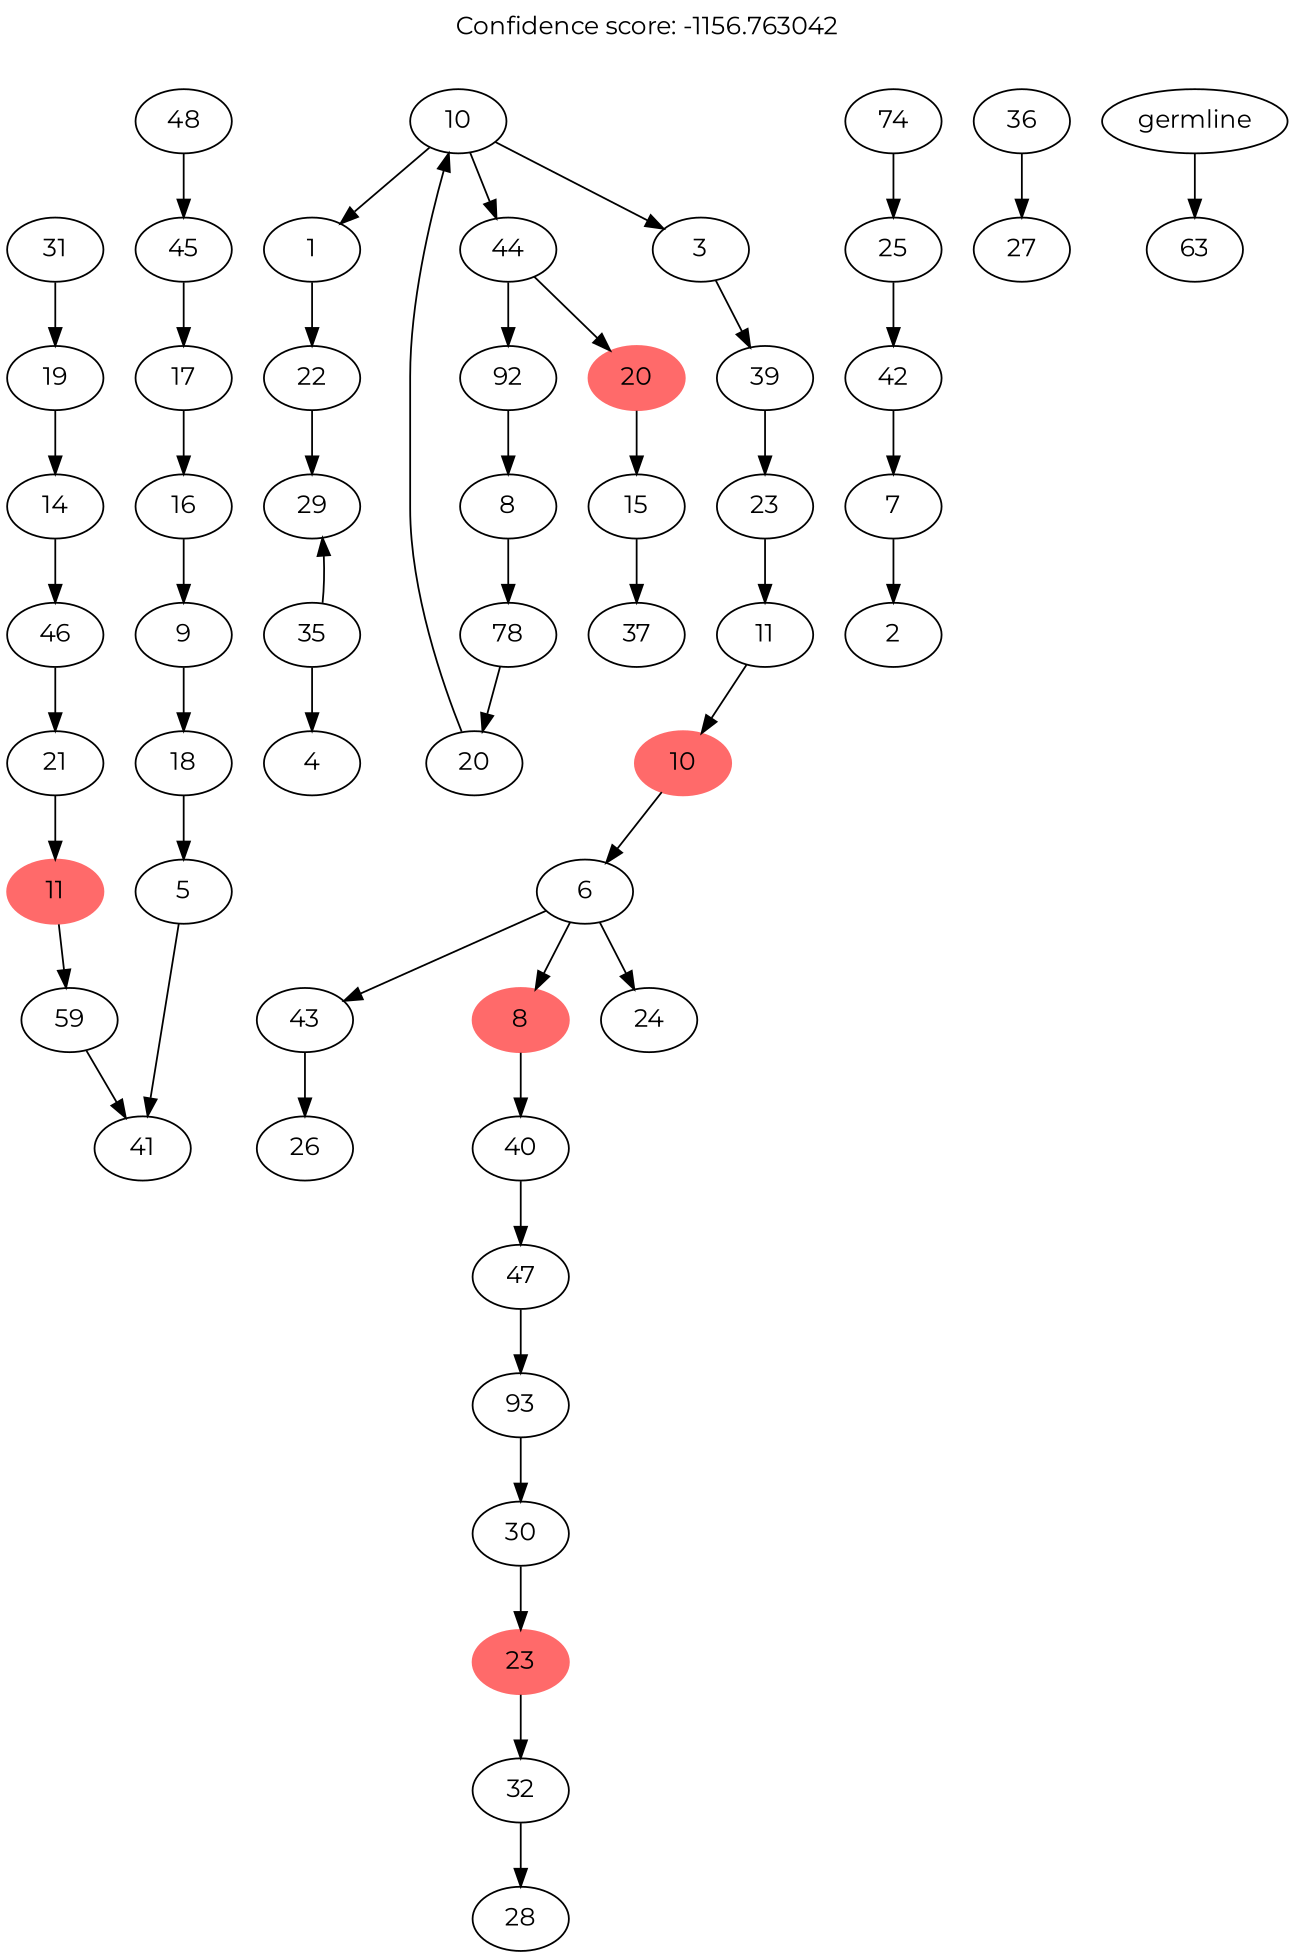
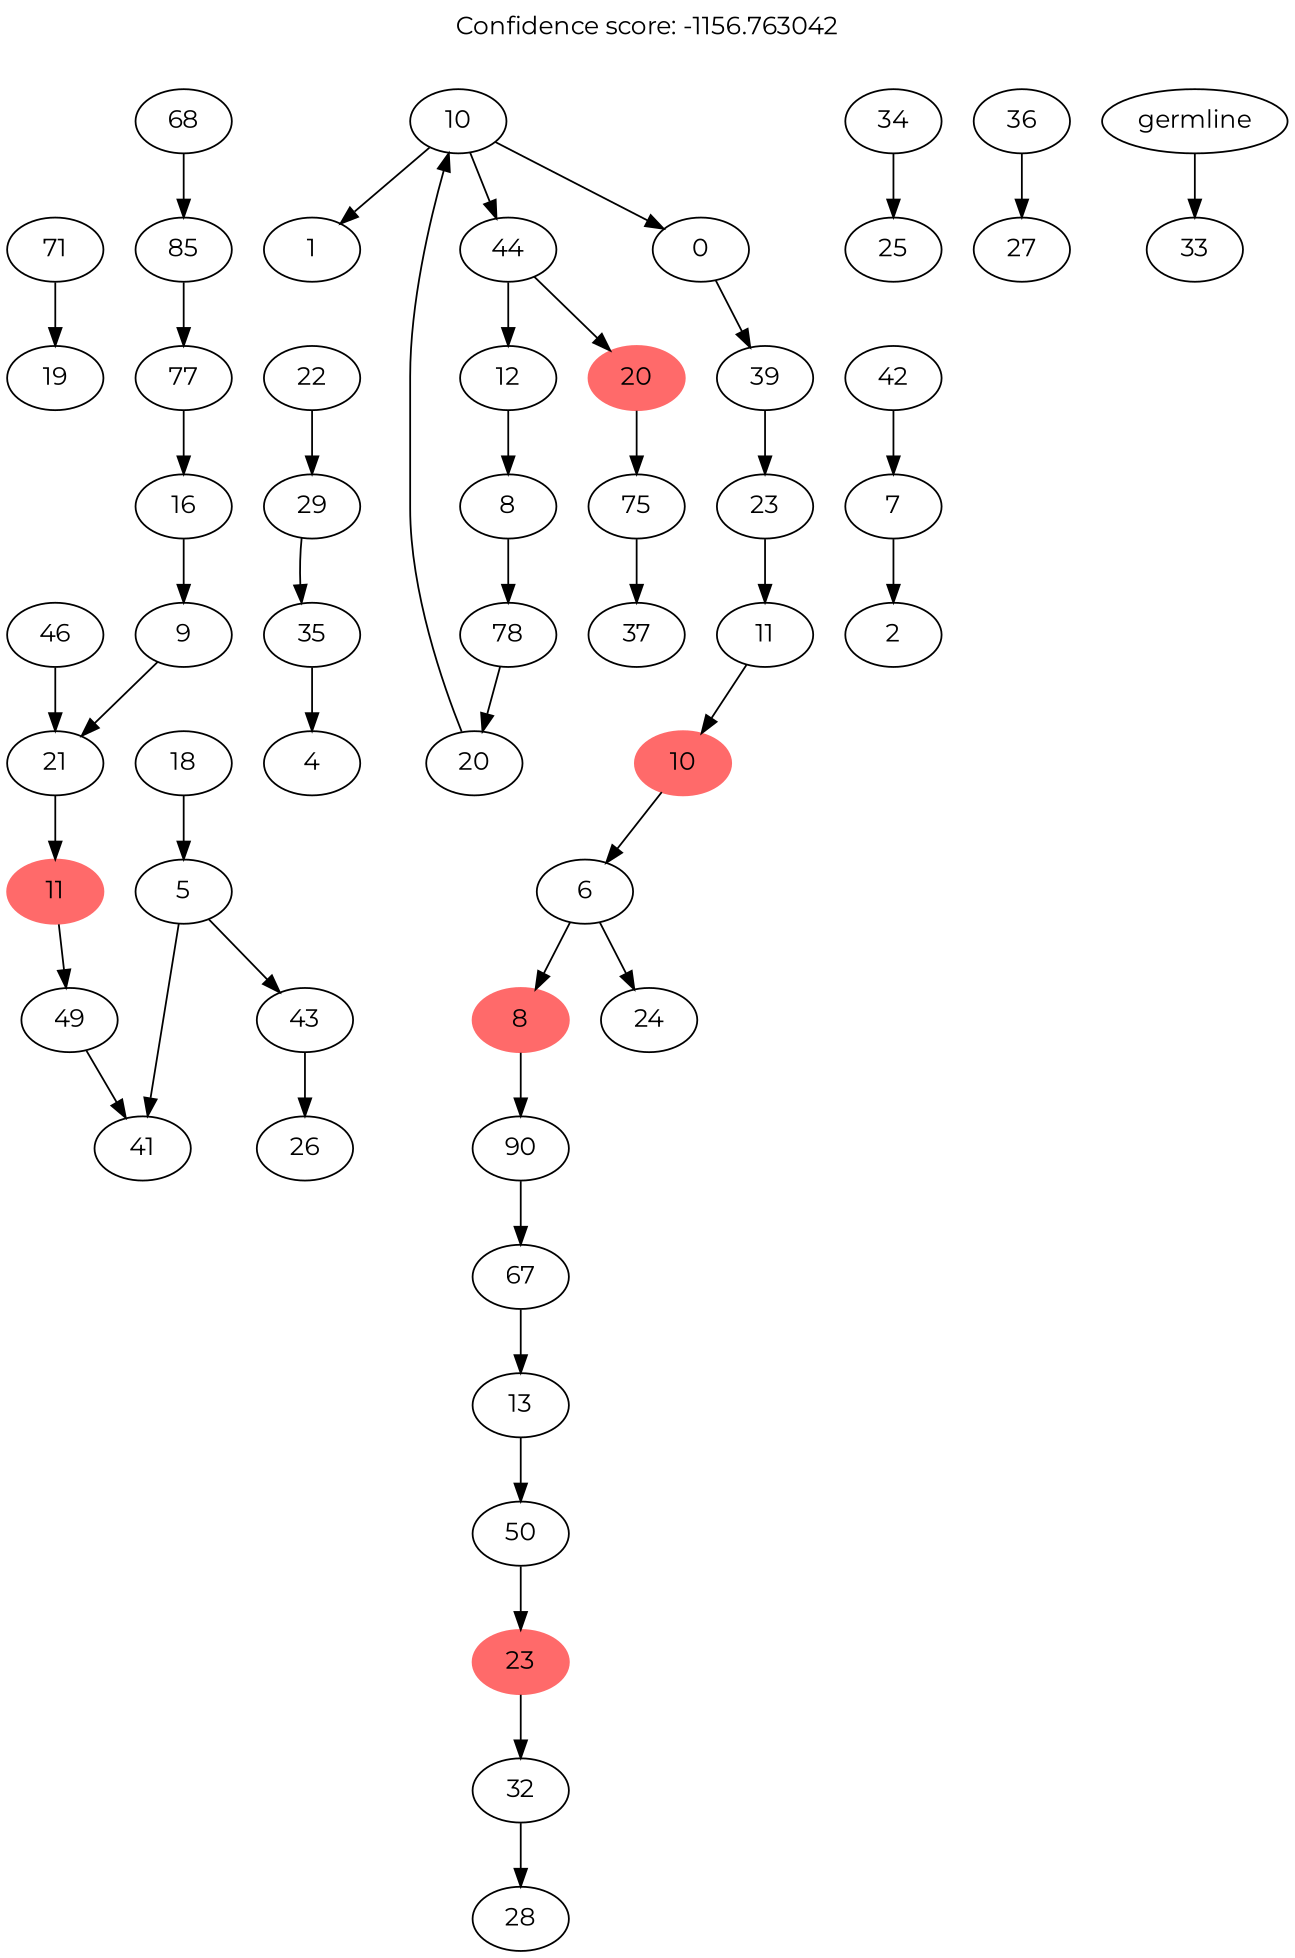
(184, 121) -> (184, 121)
(893, 121) -> (893, 121)
(55, 250) -> (55, 250)
(184, 250) -> (184, 250)
(701, 250) -> (701, 250)
(1195, 250) -> (1195, 250)
(312, 305) -> none
(893, 305) -> none
(184, 378) -> (184, 378)
(508, 378) -> (508, 378)
(55, 506) -> none
(637, 506) -> (637, 506)
(324, 579) -> (300, 561)
(184, 690) -> (126, 693)
(453, 952) -> (238, 949)
(70, 1020) -> (70, 1020)
(521, 1148) -> (521, 1148)
(521, 1277) -> (521, 1277)
(521, 1405) -> (521, 1405)
(521, 1534) -> (521, 1534)
